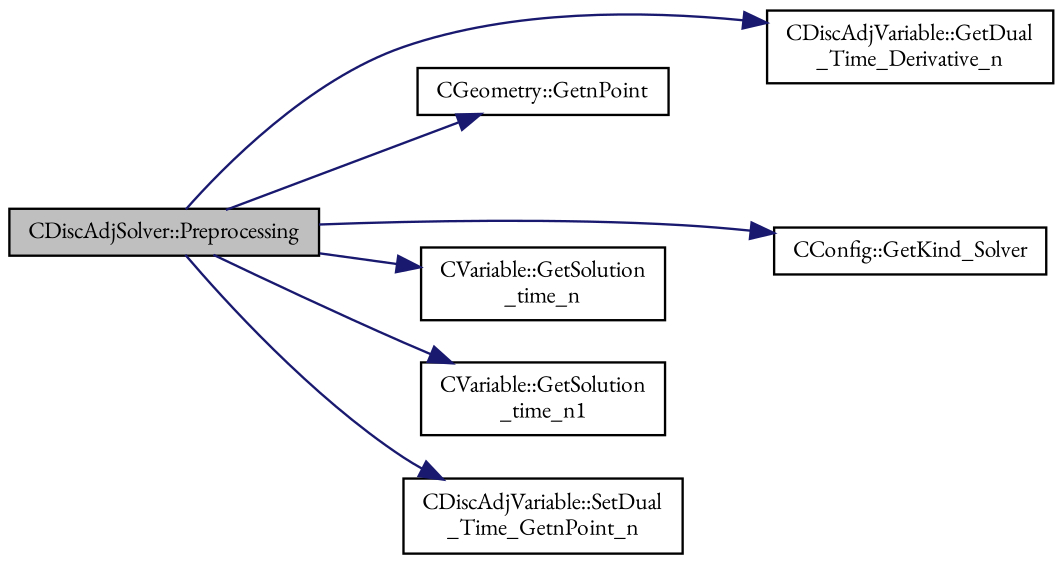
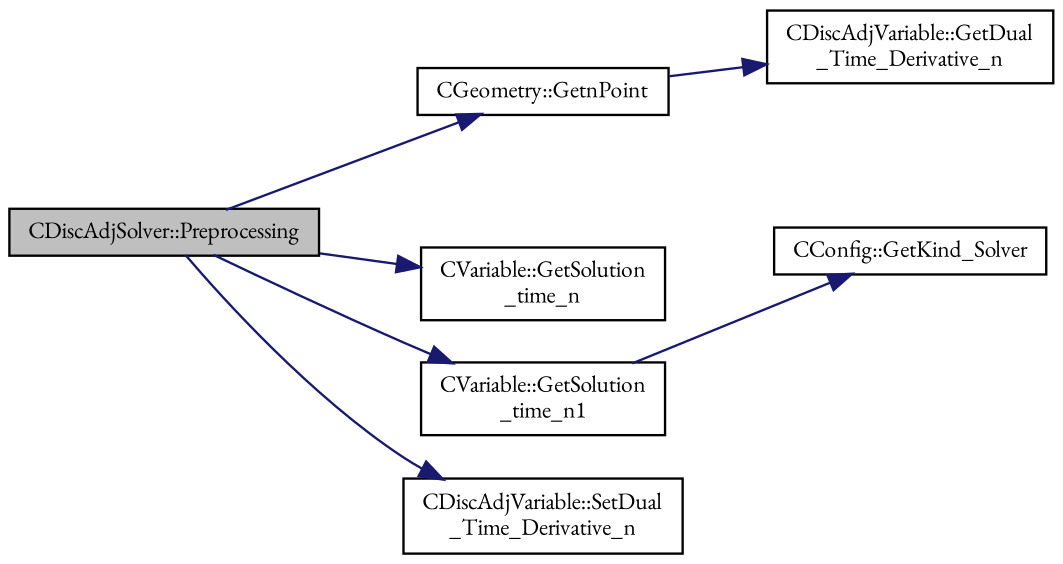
(436, 37) -> (706, 72)
(535, 221) -> (731, 323)
(543, 516) -> (543, 516)
